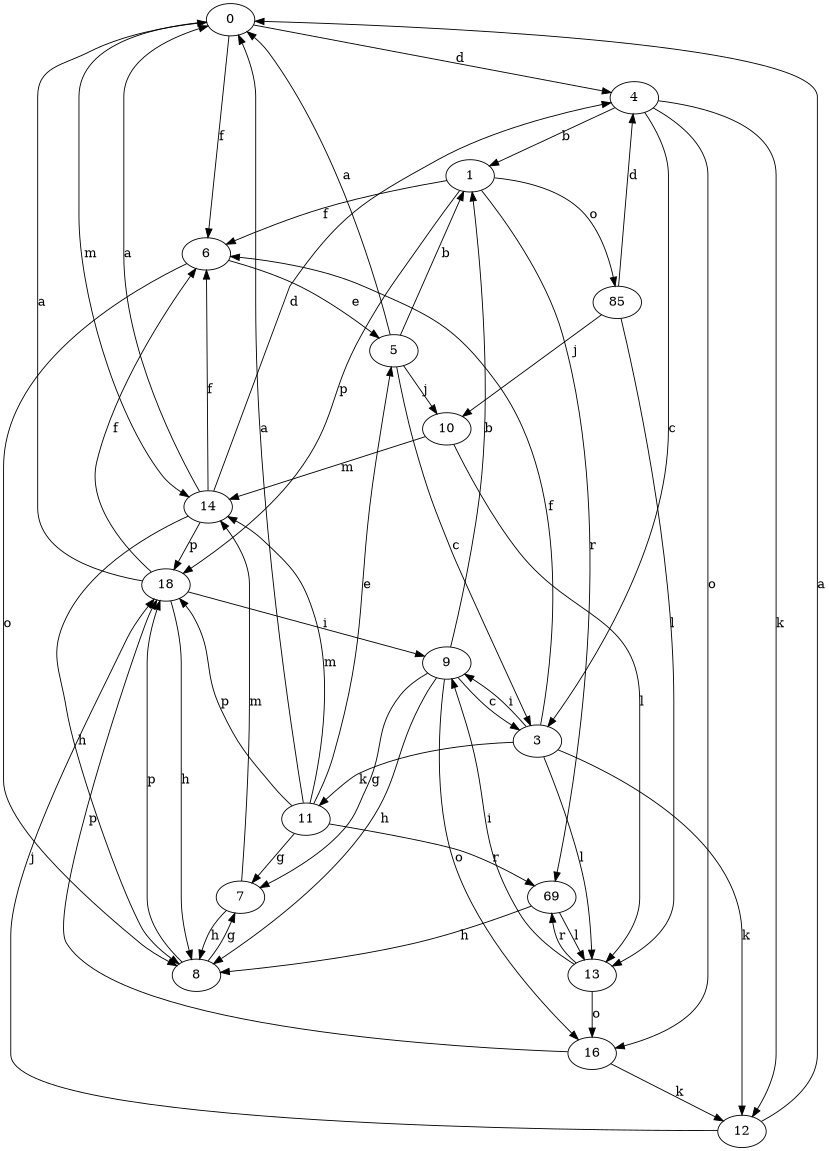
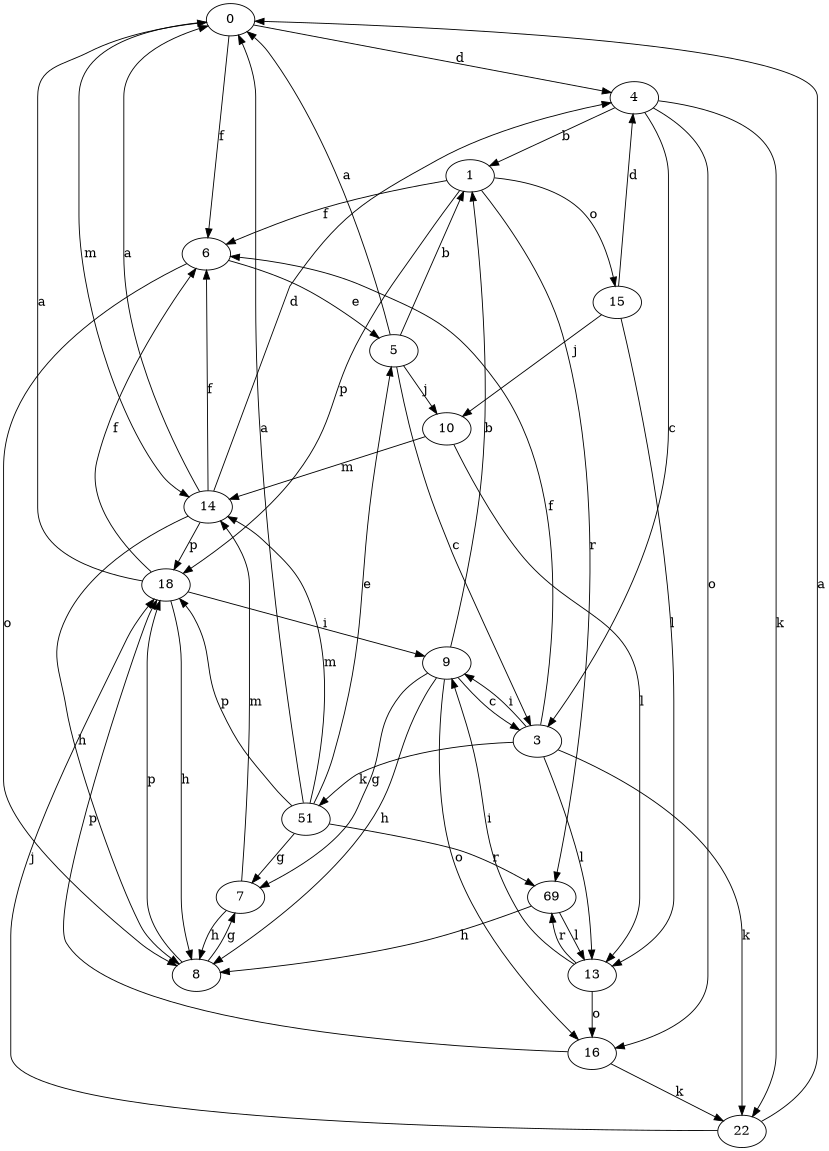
(617, 302) -> (617, 302)
(306, 819) -> (306, 819)
(742, 1131) -> (742, 1131)
